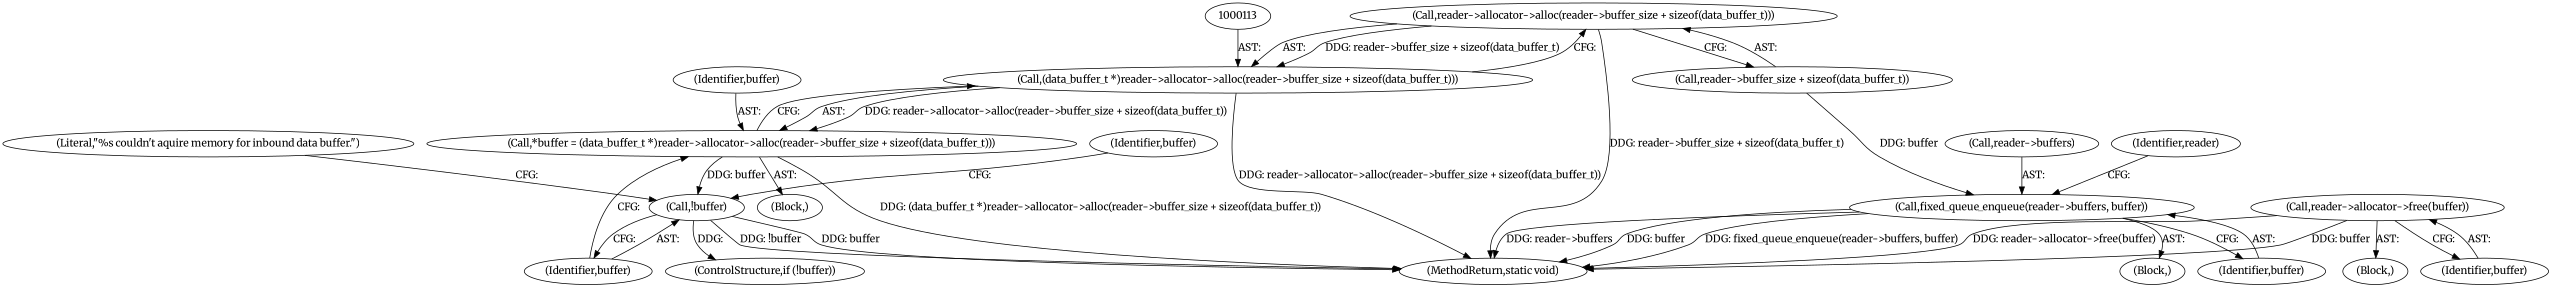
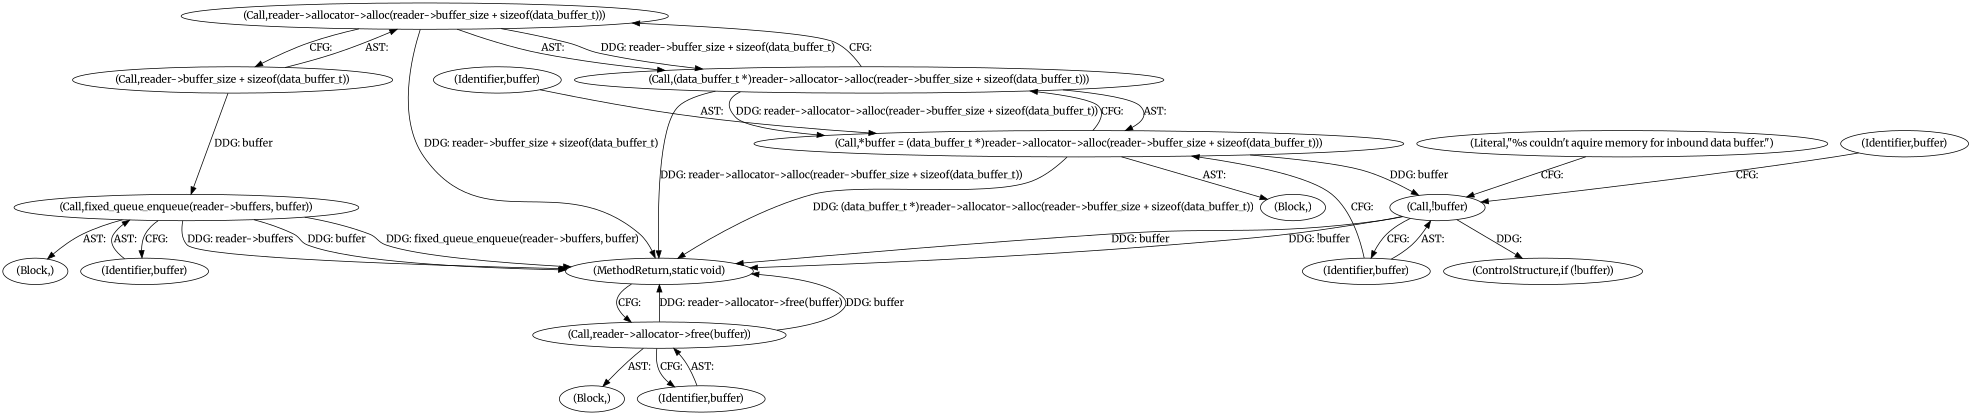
(1238, 16) -> none
(2022, 144) -> none
(2176, 144) -> none
none -> (617, 299)
